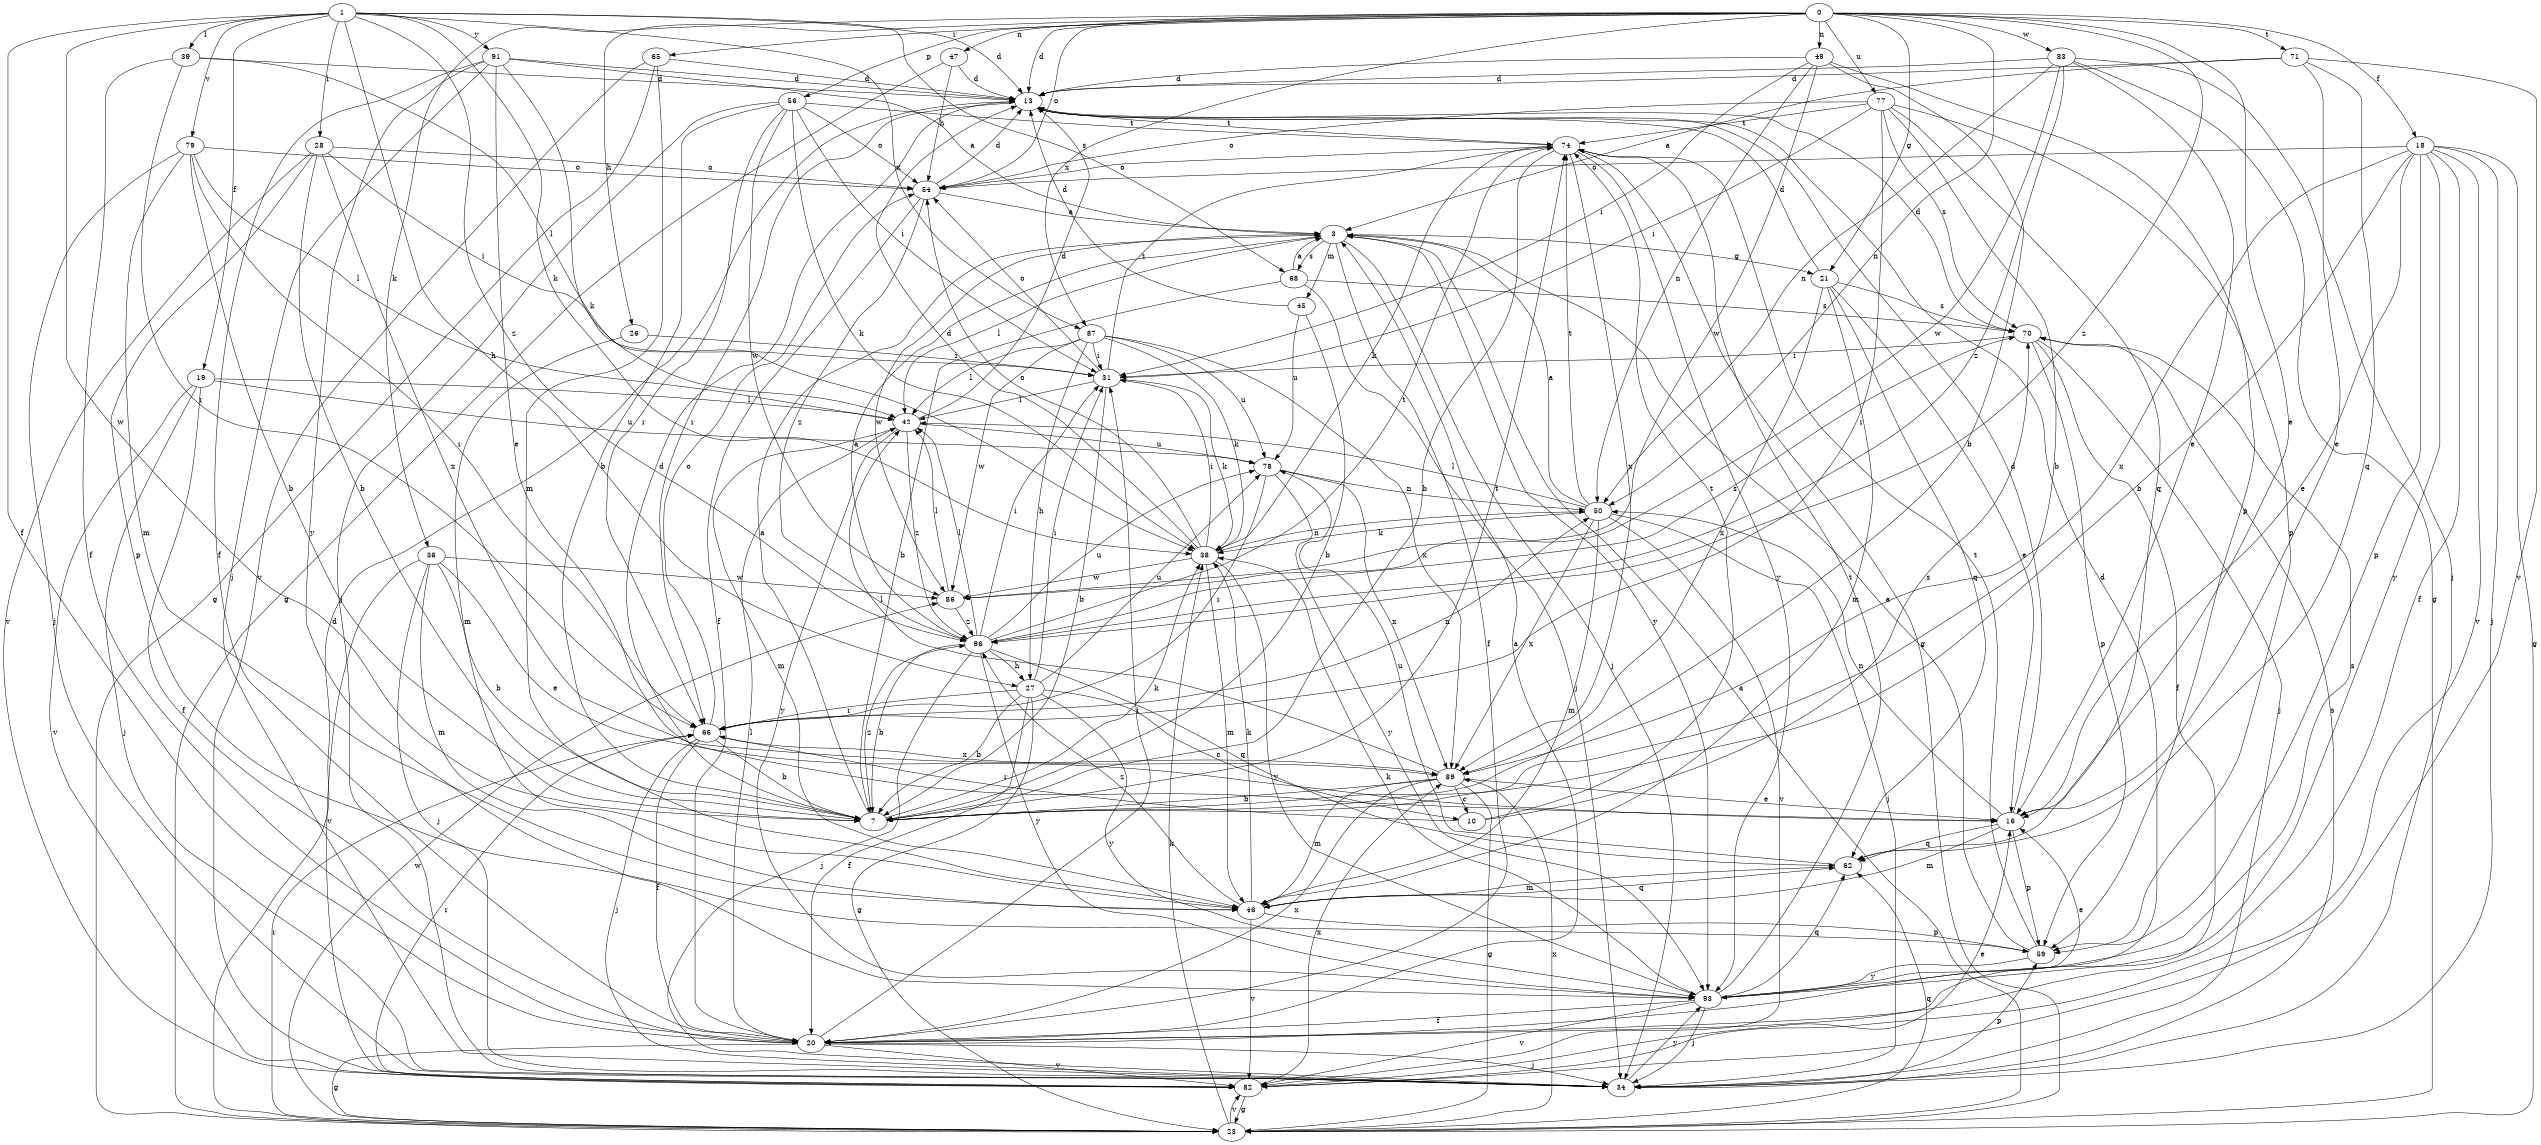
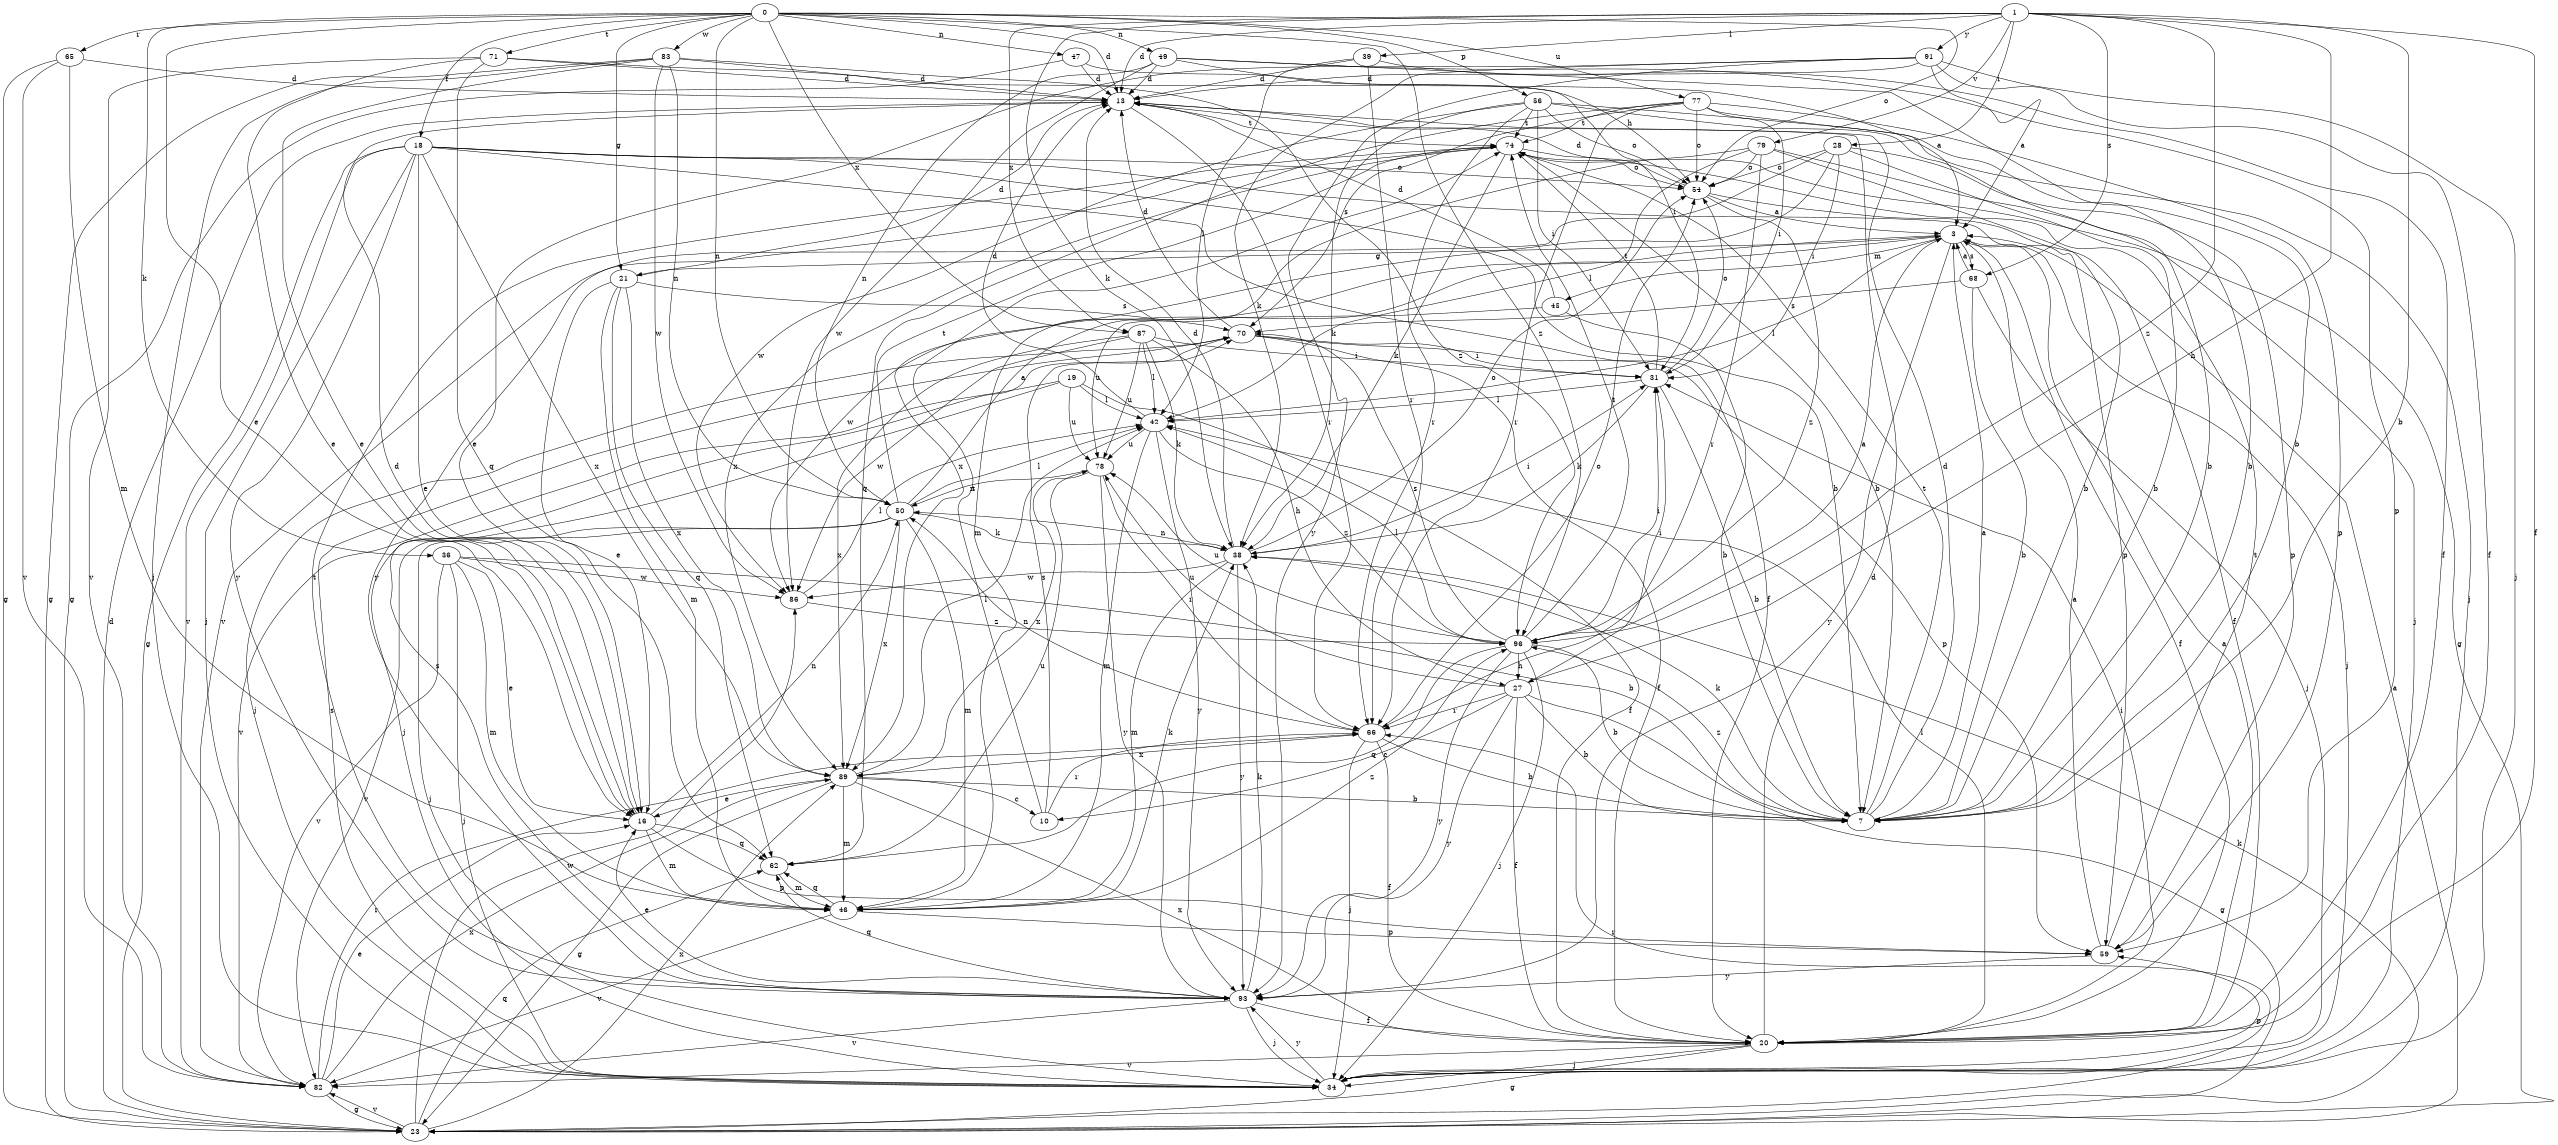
(233, 158) -> none
(634, 334) -> none
(121, 423) -> (2401, 423)
